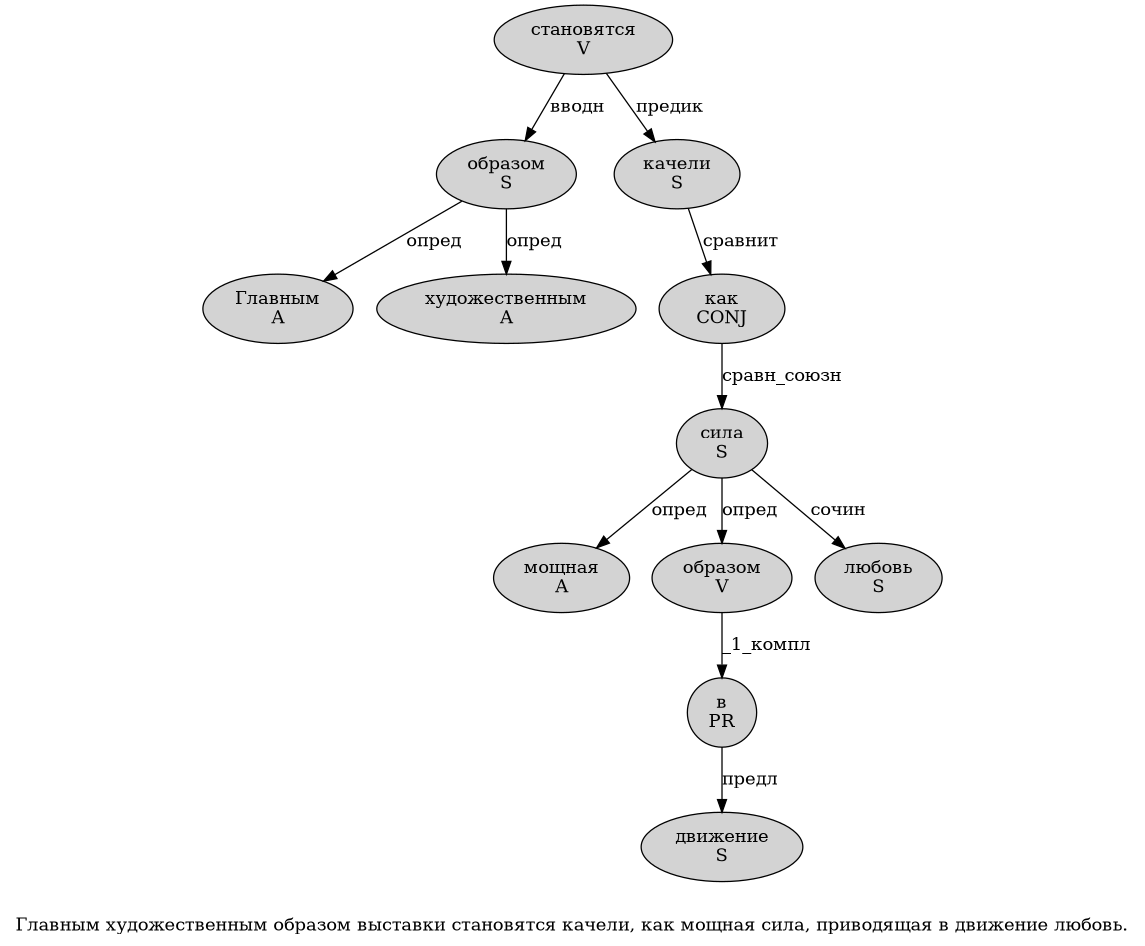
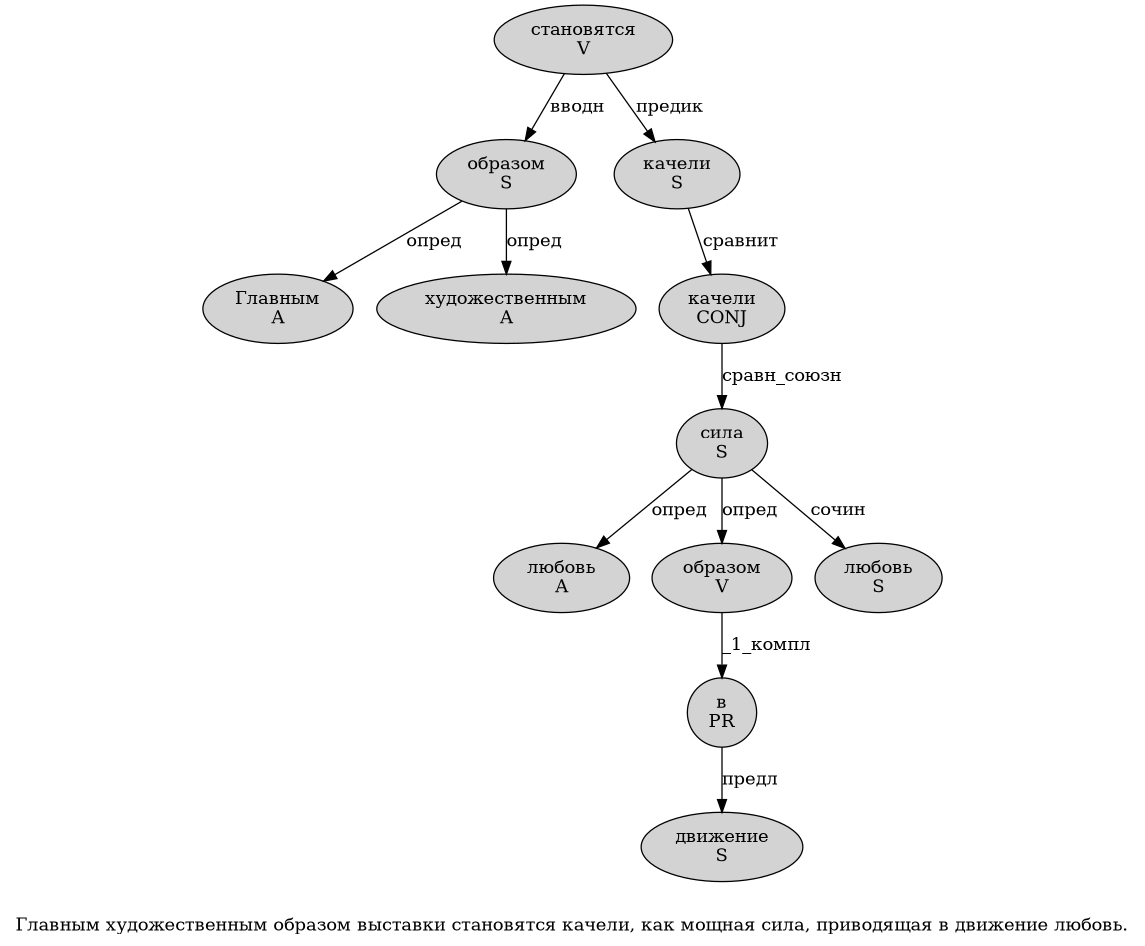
(722, 309) -> (722, 309)
(562, 578) -> (562, 578)
